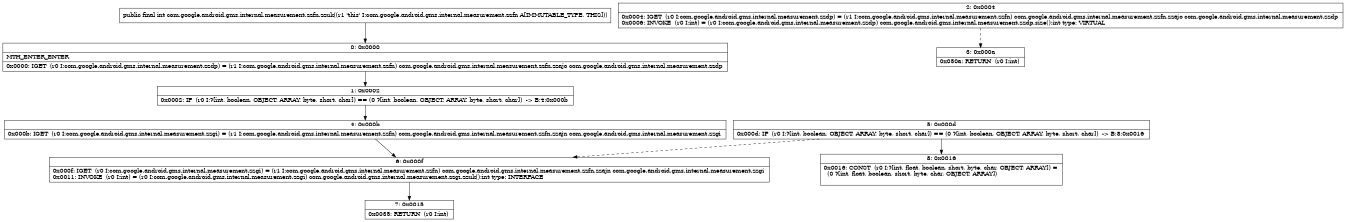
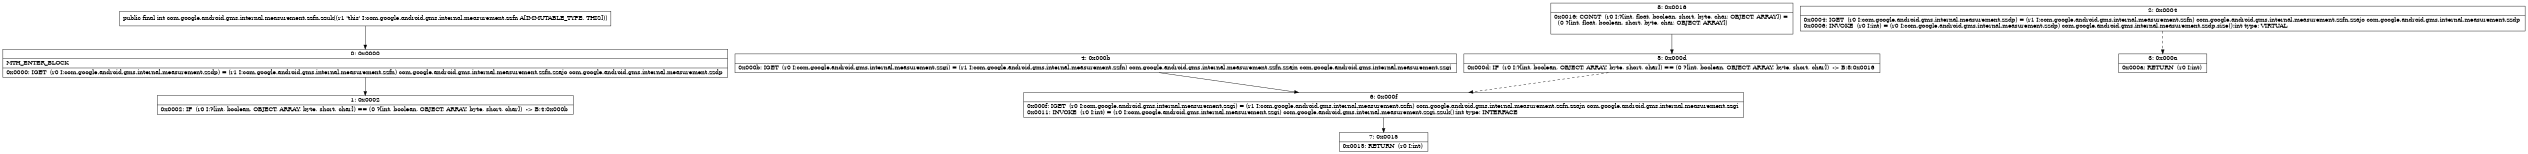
(38, 57) -> (38, 63)
(981, 62) -> (2163, 68)
(365, 111) -> none
(941, 145) -> (1672, 42)
(409, 214) -> (1384, 146)
